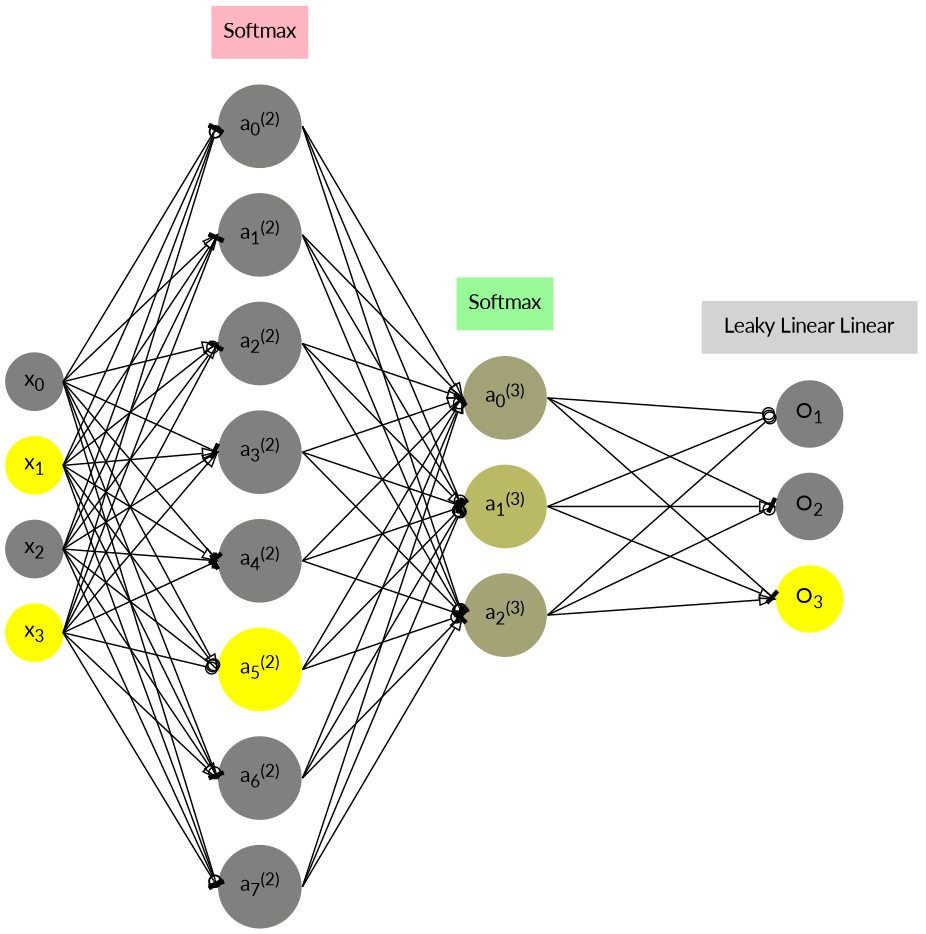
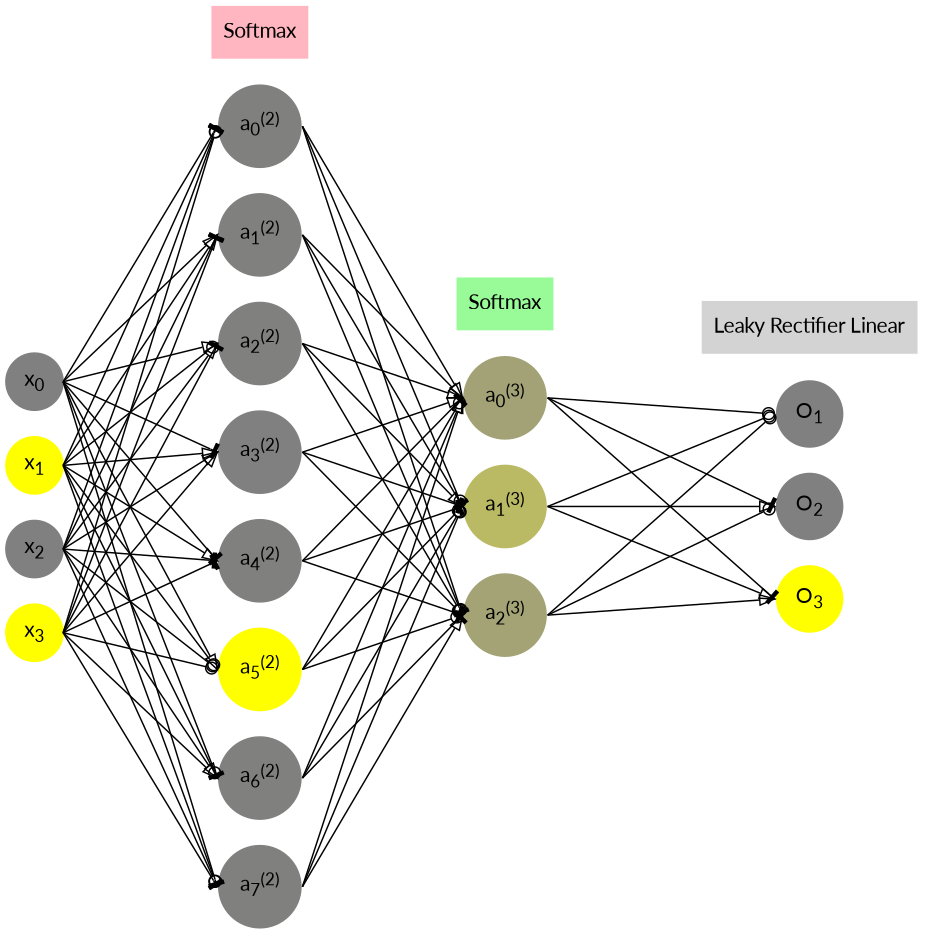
(810, 327) -> (810, 327)
